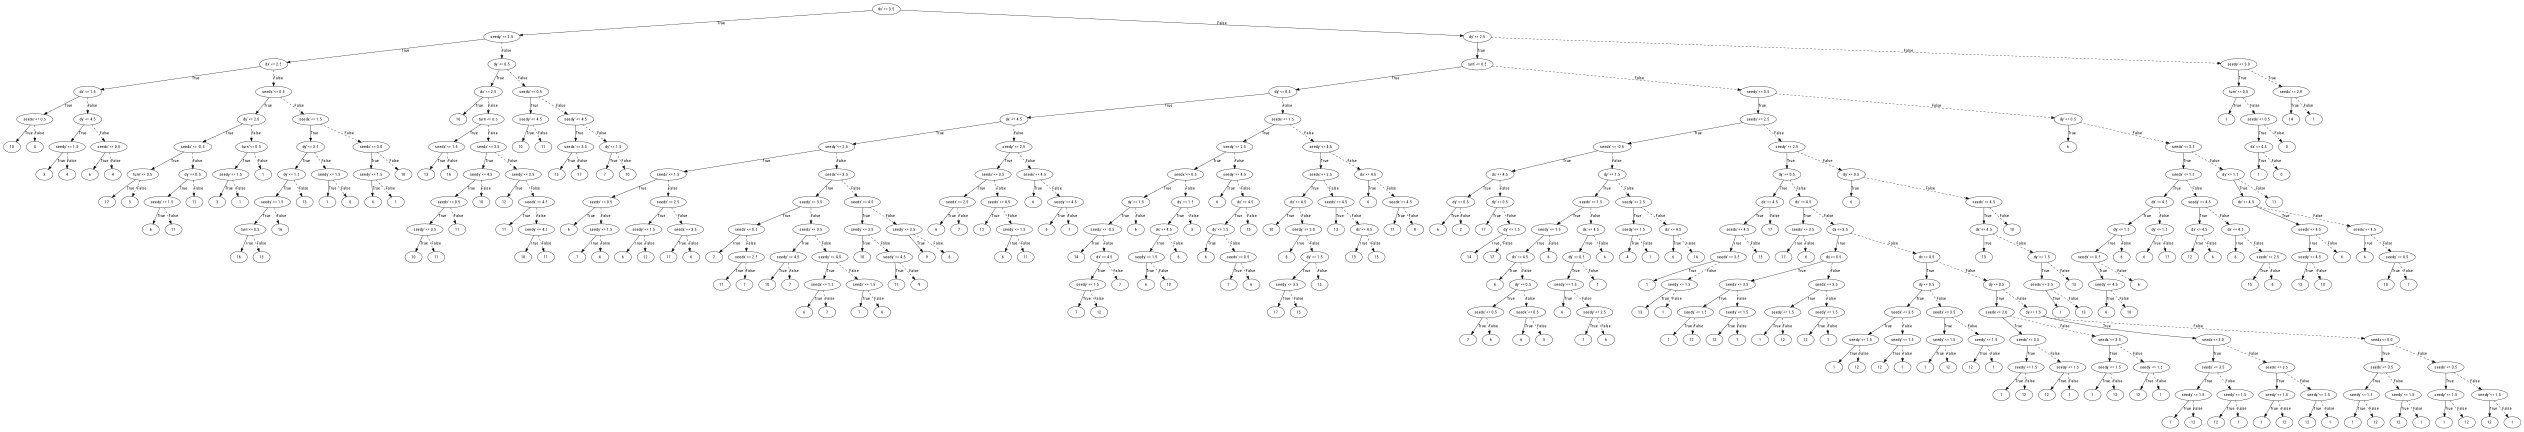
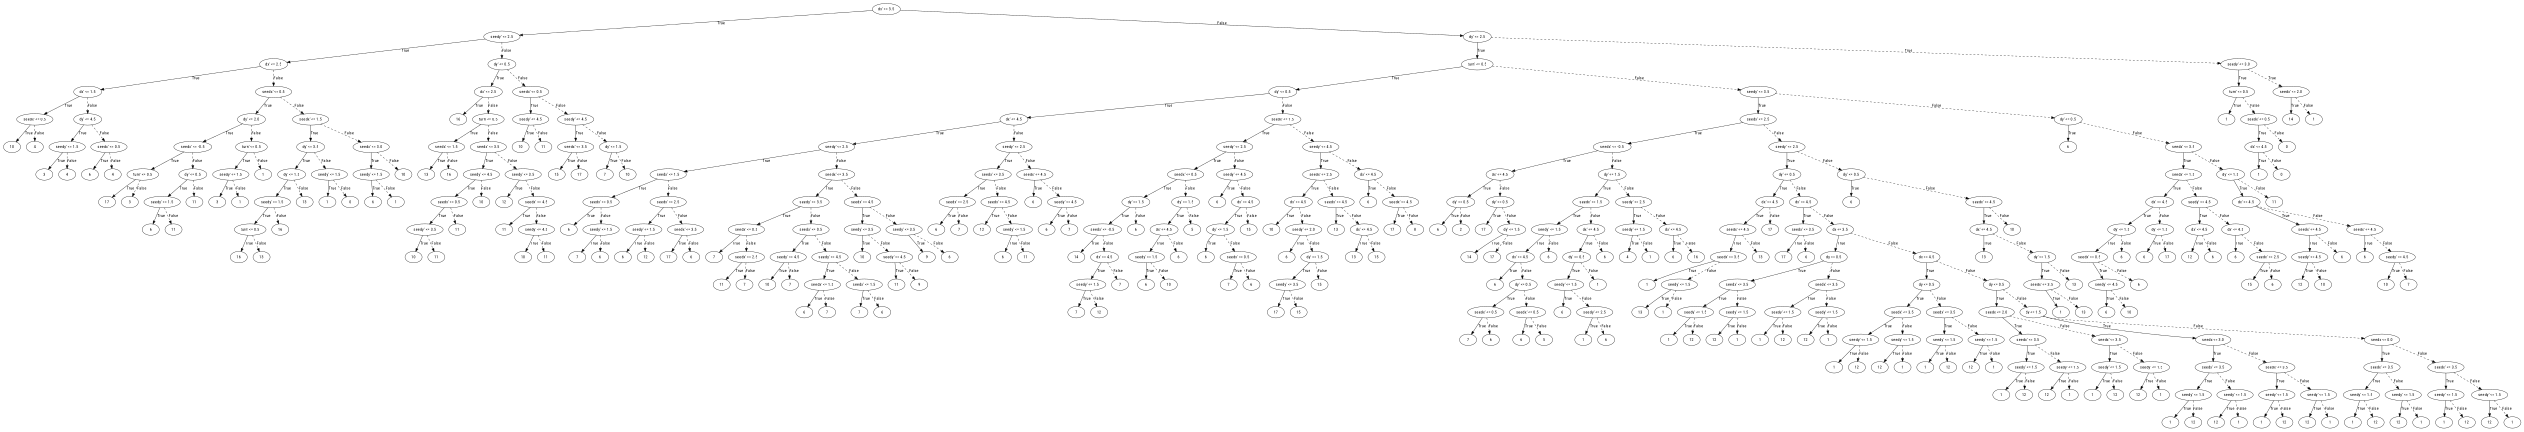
(1909, 51) -> (1909, 51)
